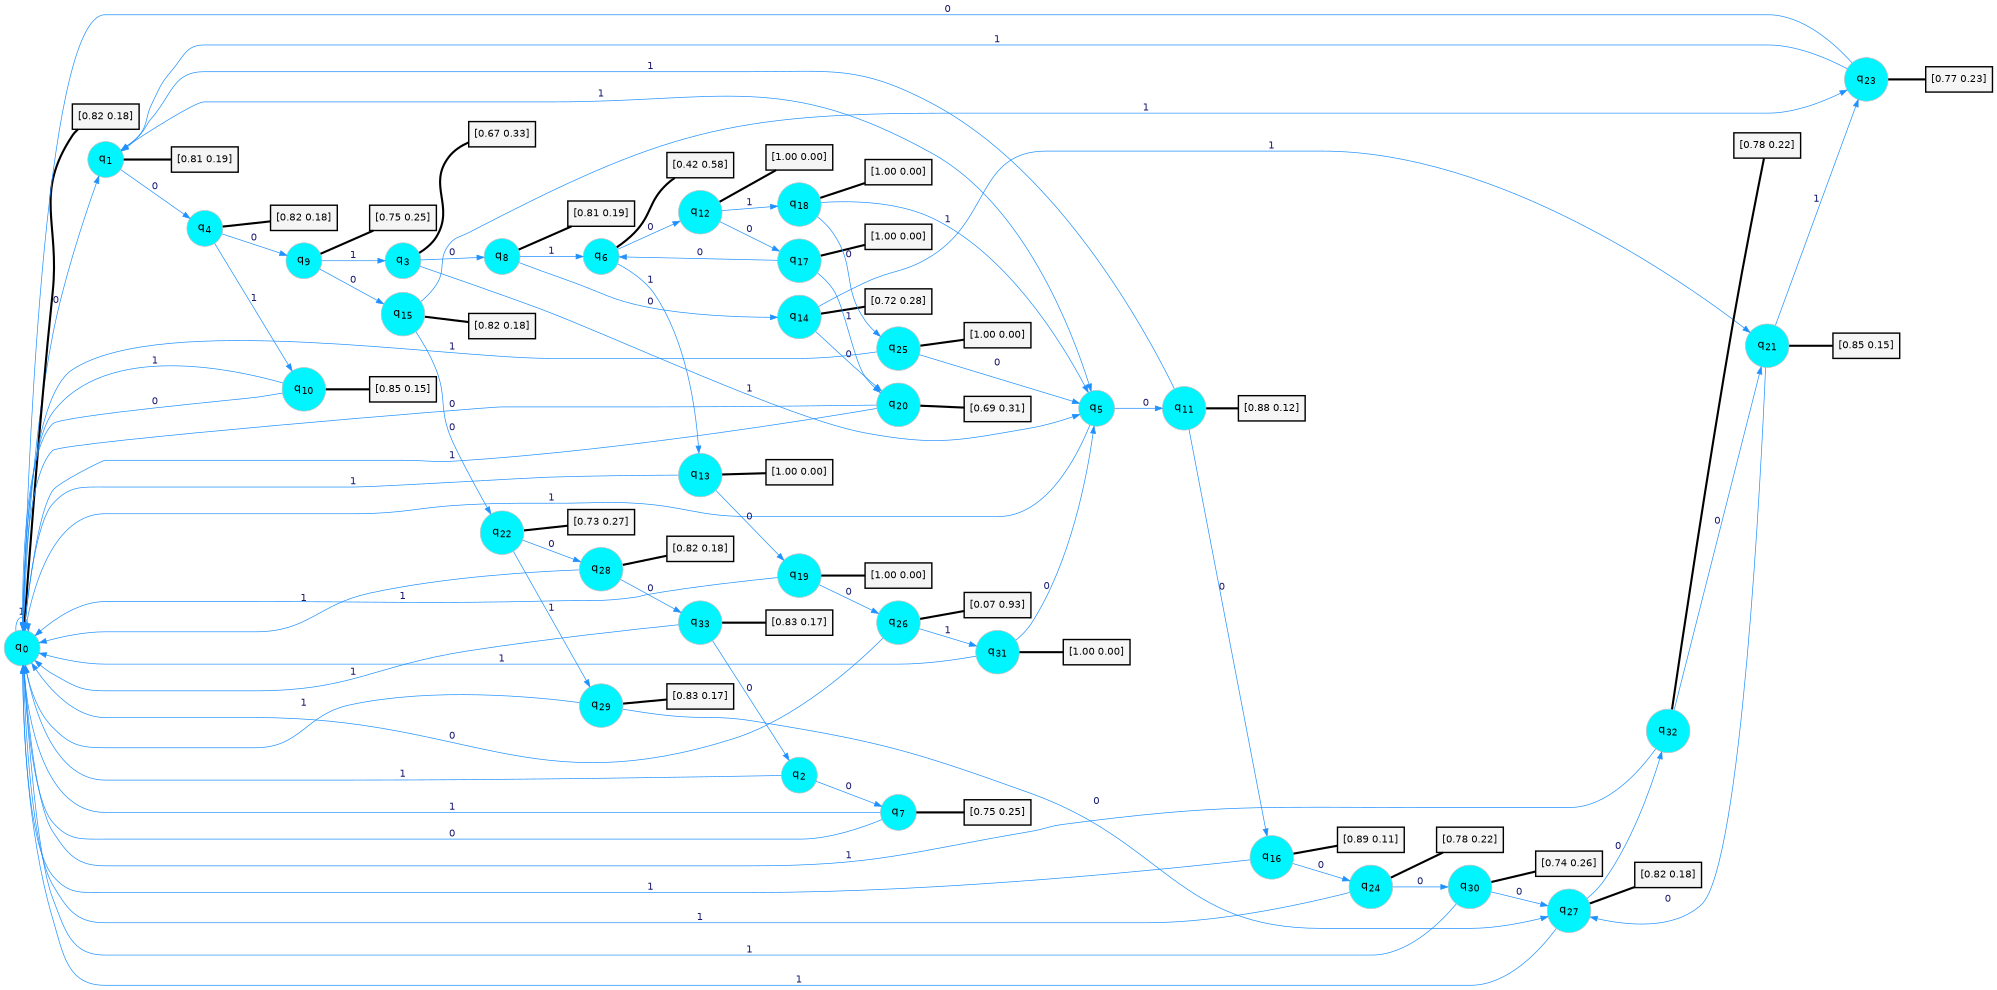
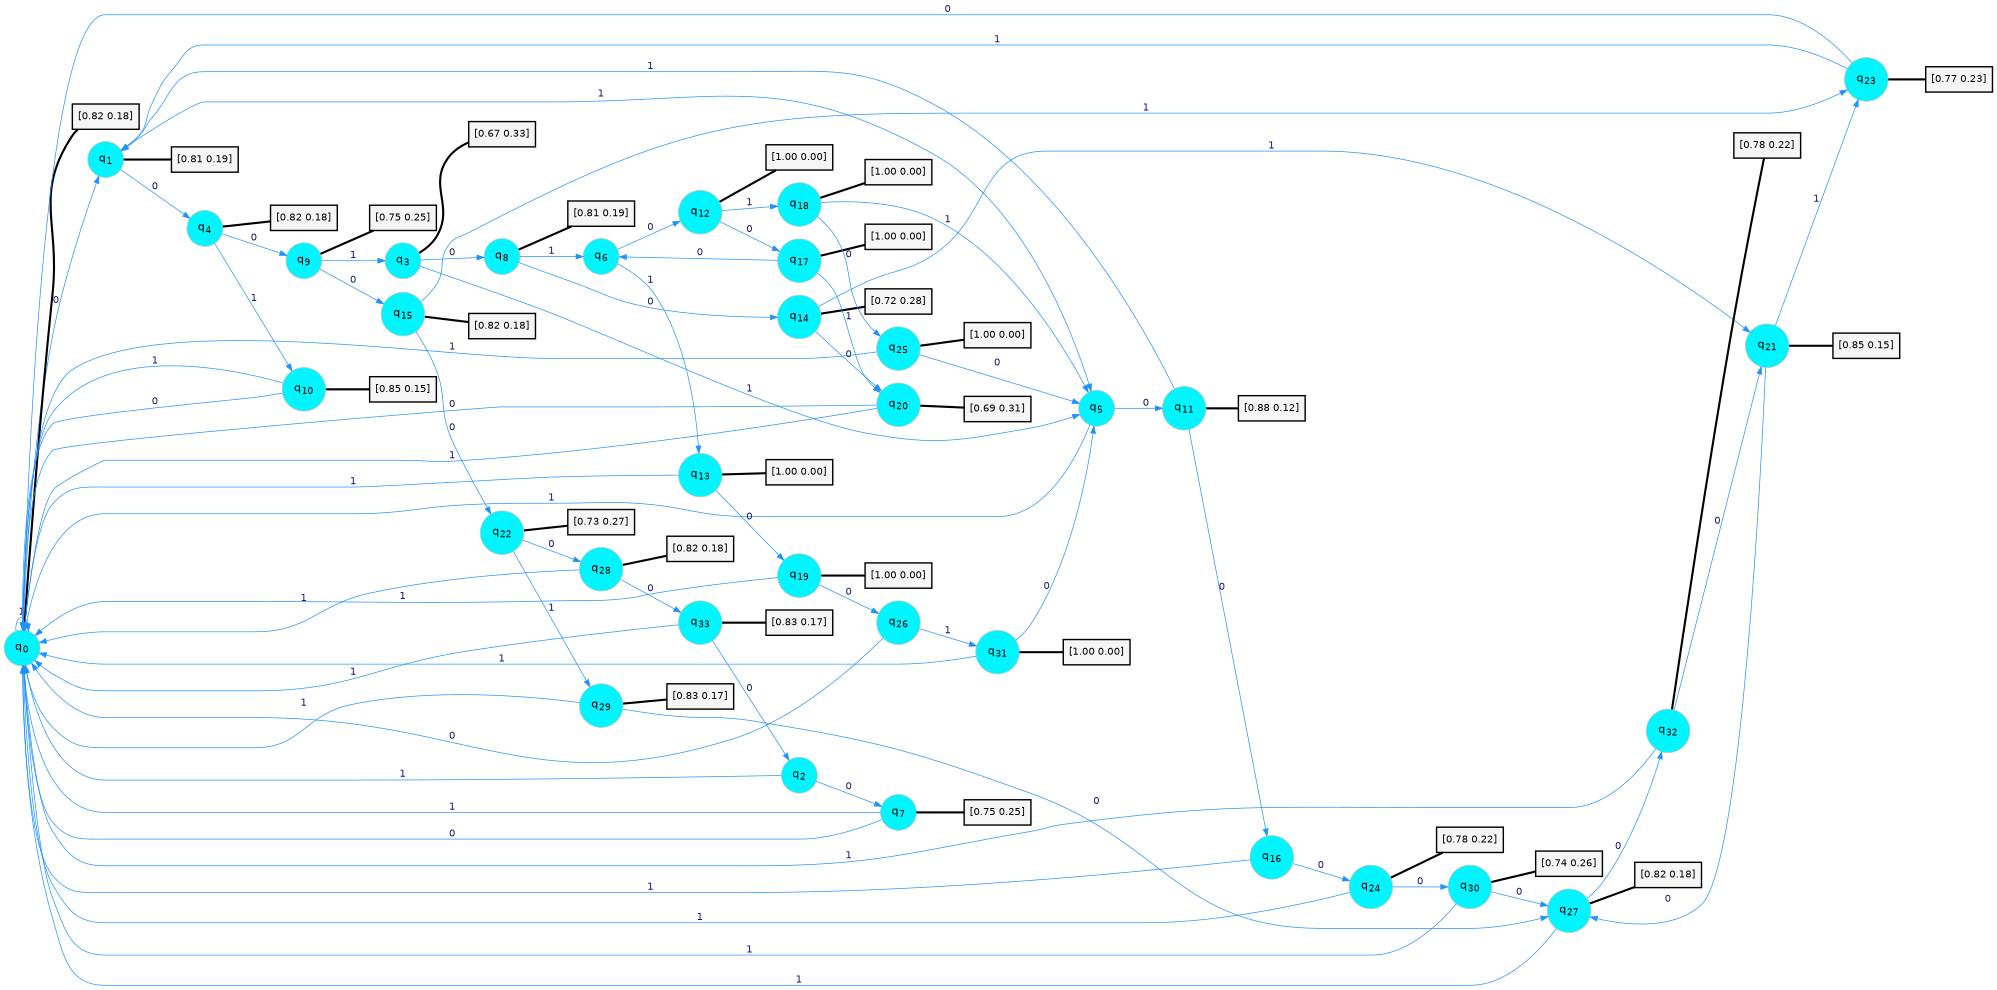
(700, 165) -> none
(998, 605) -> none
(1371, 840) -> none
